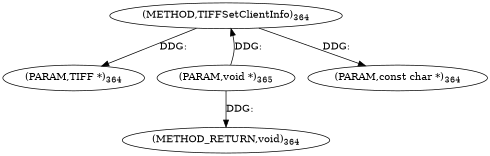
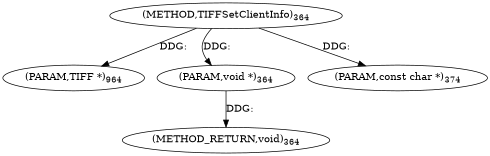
(234, 50) -> (203, 43)
(114, 77) -> (114, 77)
(265, 77) -> (265, 77)
(453, 77) -> (453, 77)
